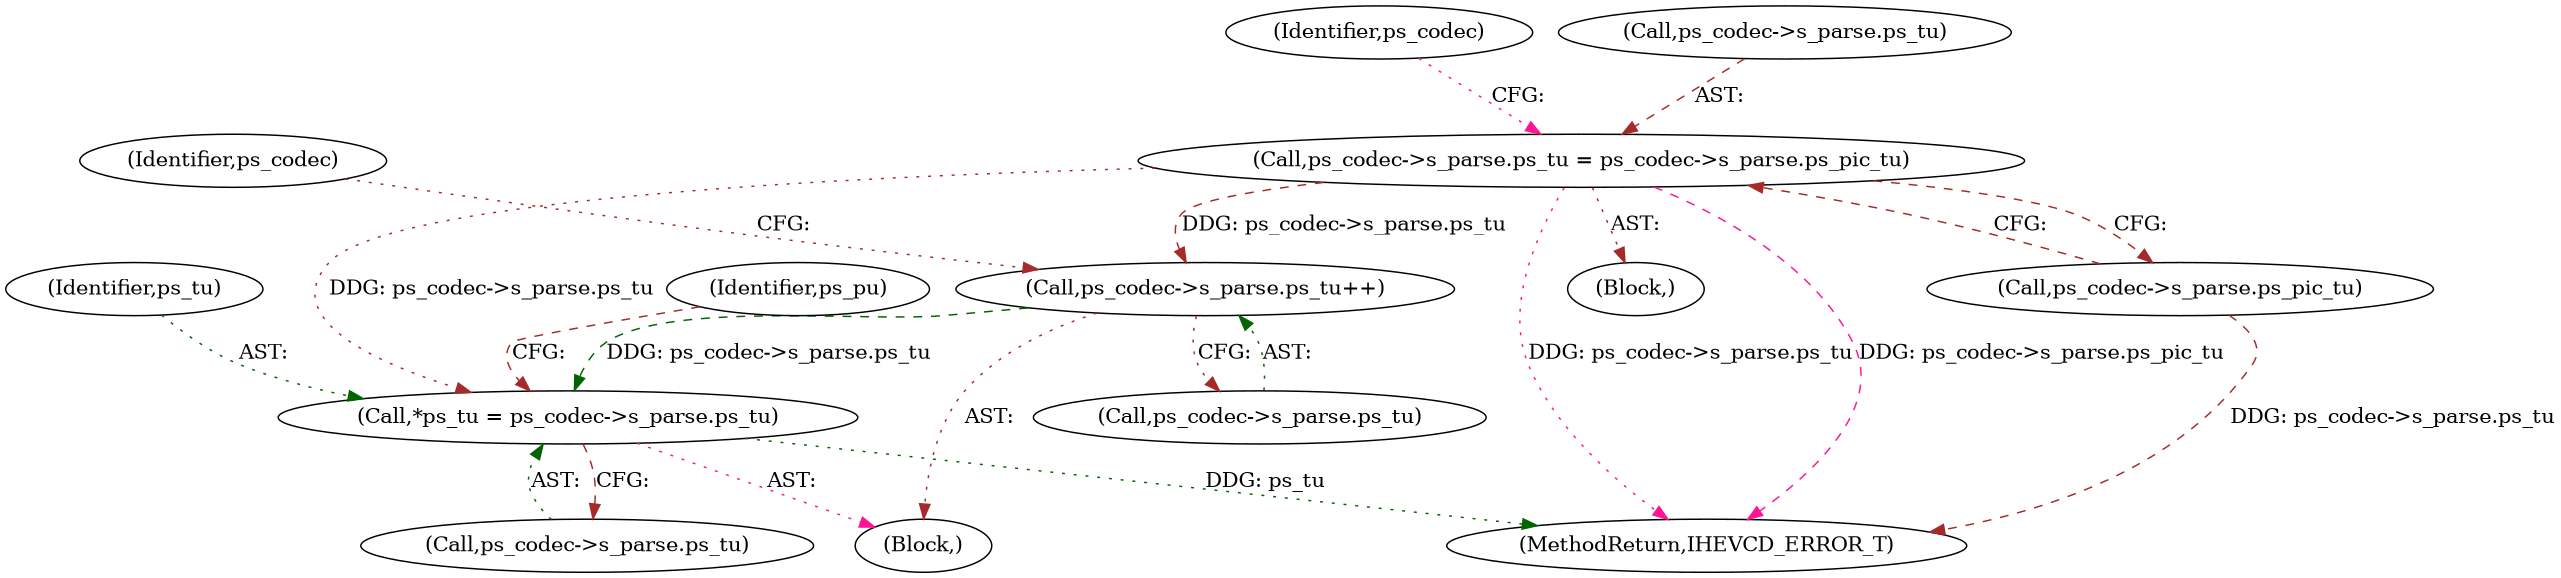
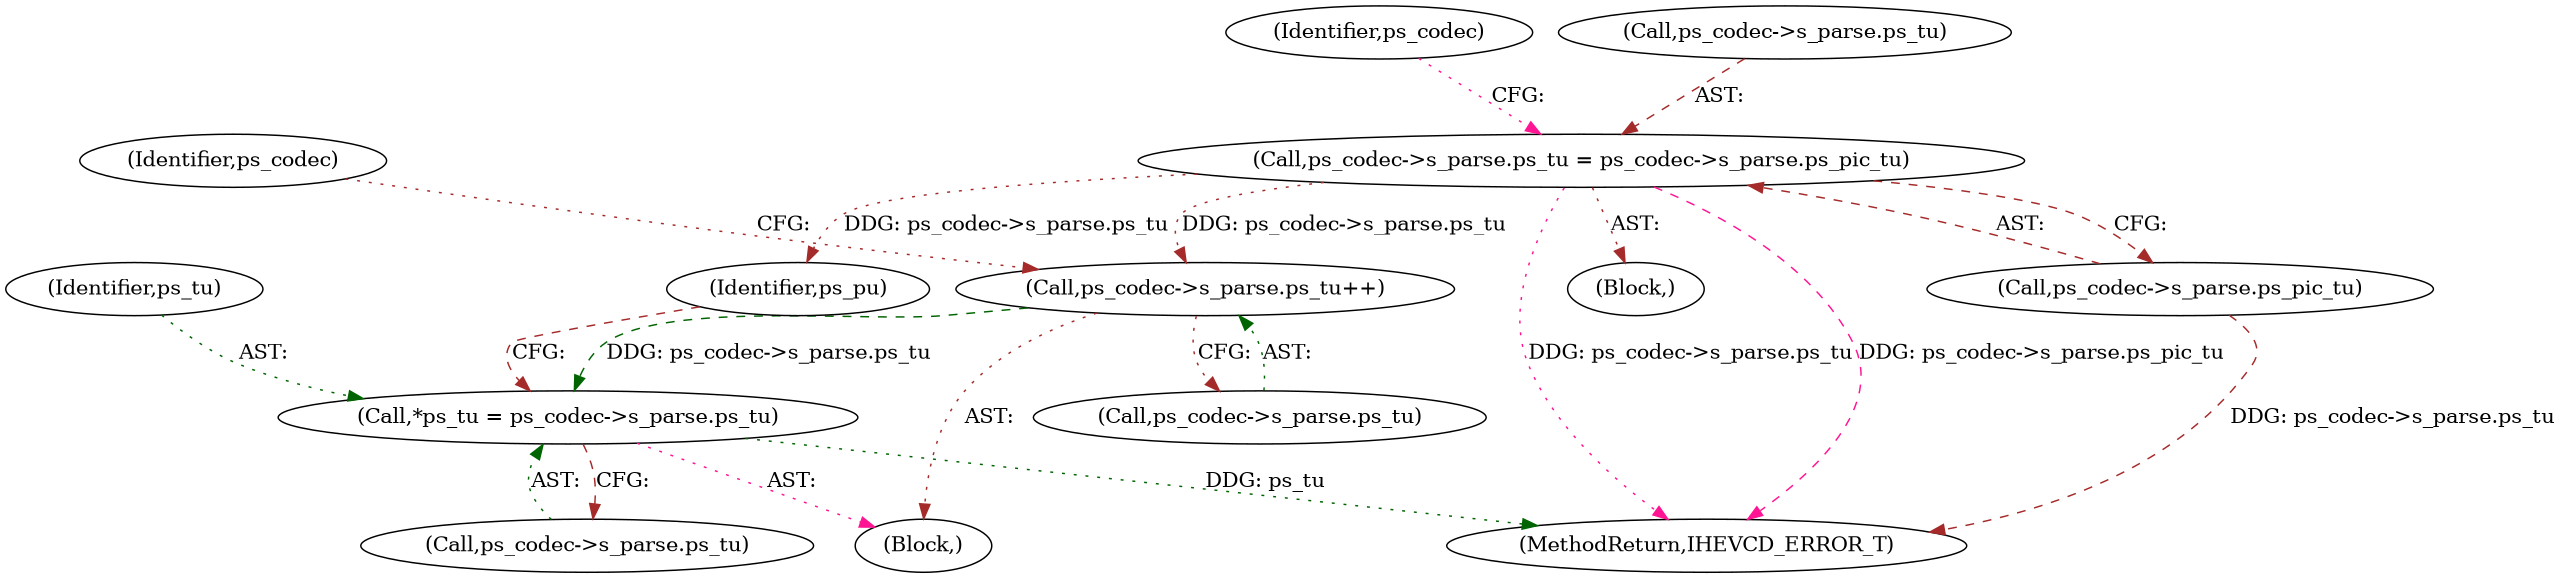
(631, 196) -> (996, 187)
(1233, 196) -> (1233, 196)
(2024, 225) -> (2024, 225)
